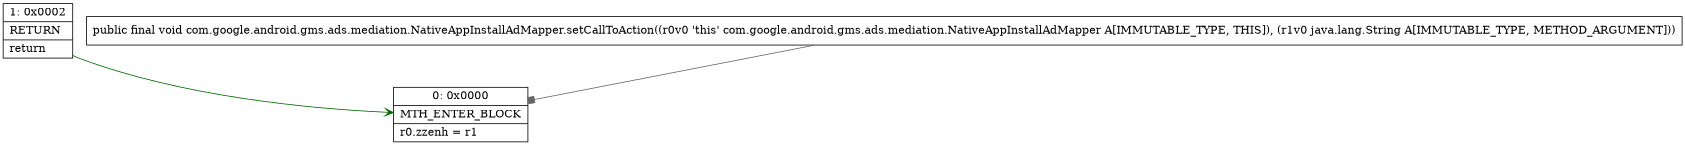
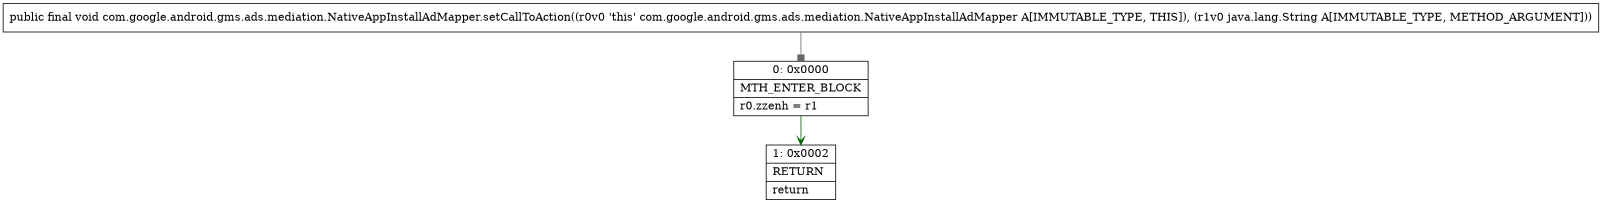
(227, 96) -> (801, 126)
